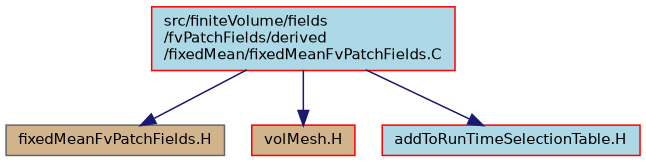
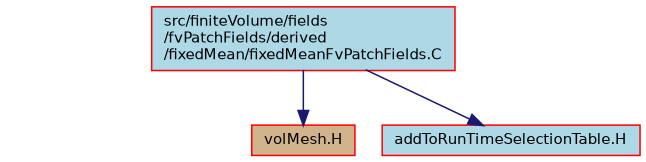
(115, 140) -> none
